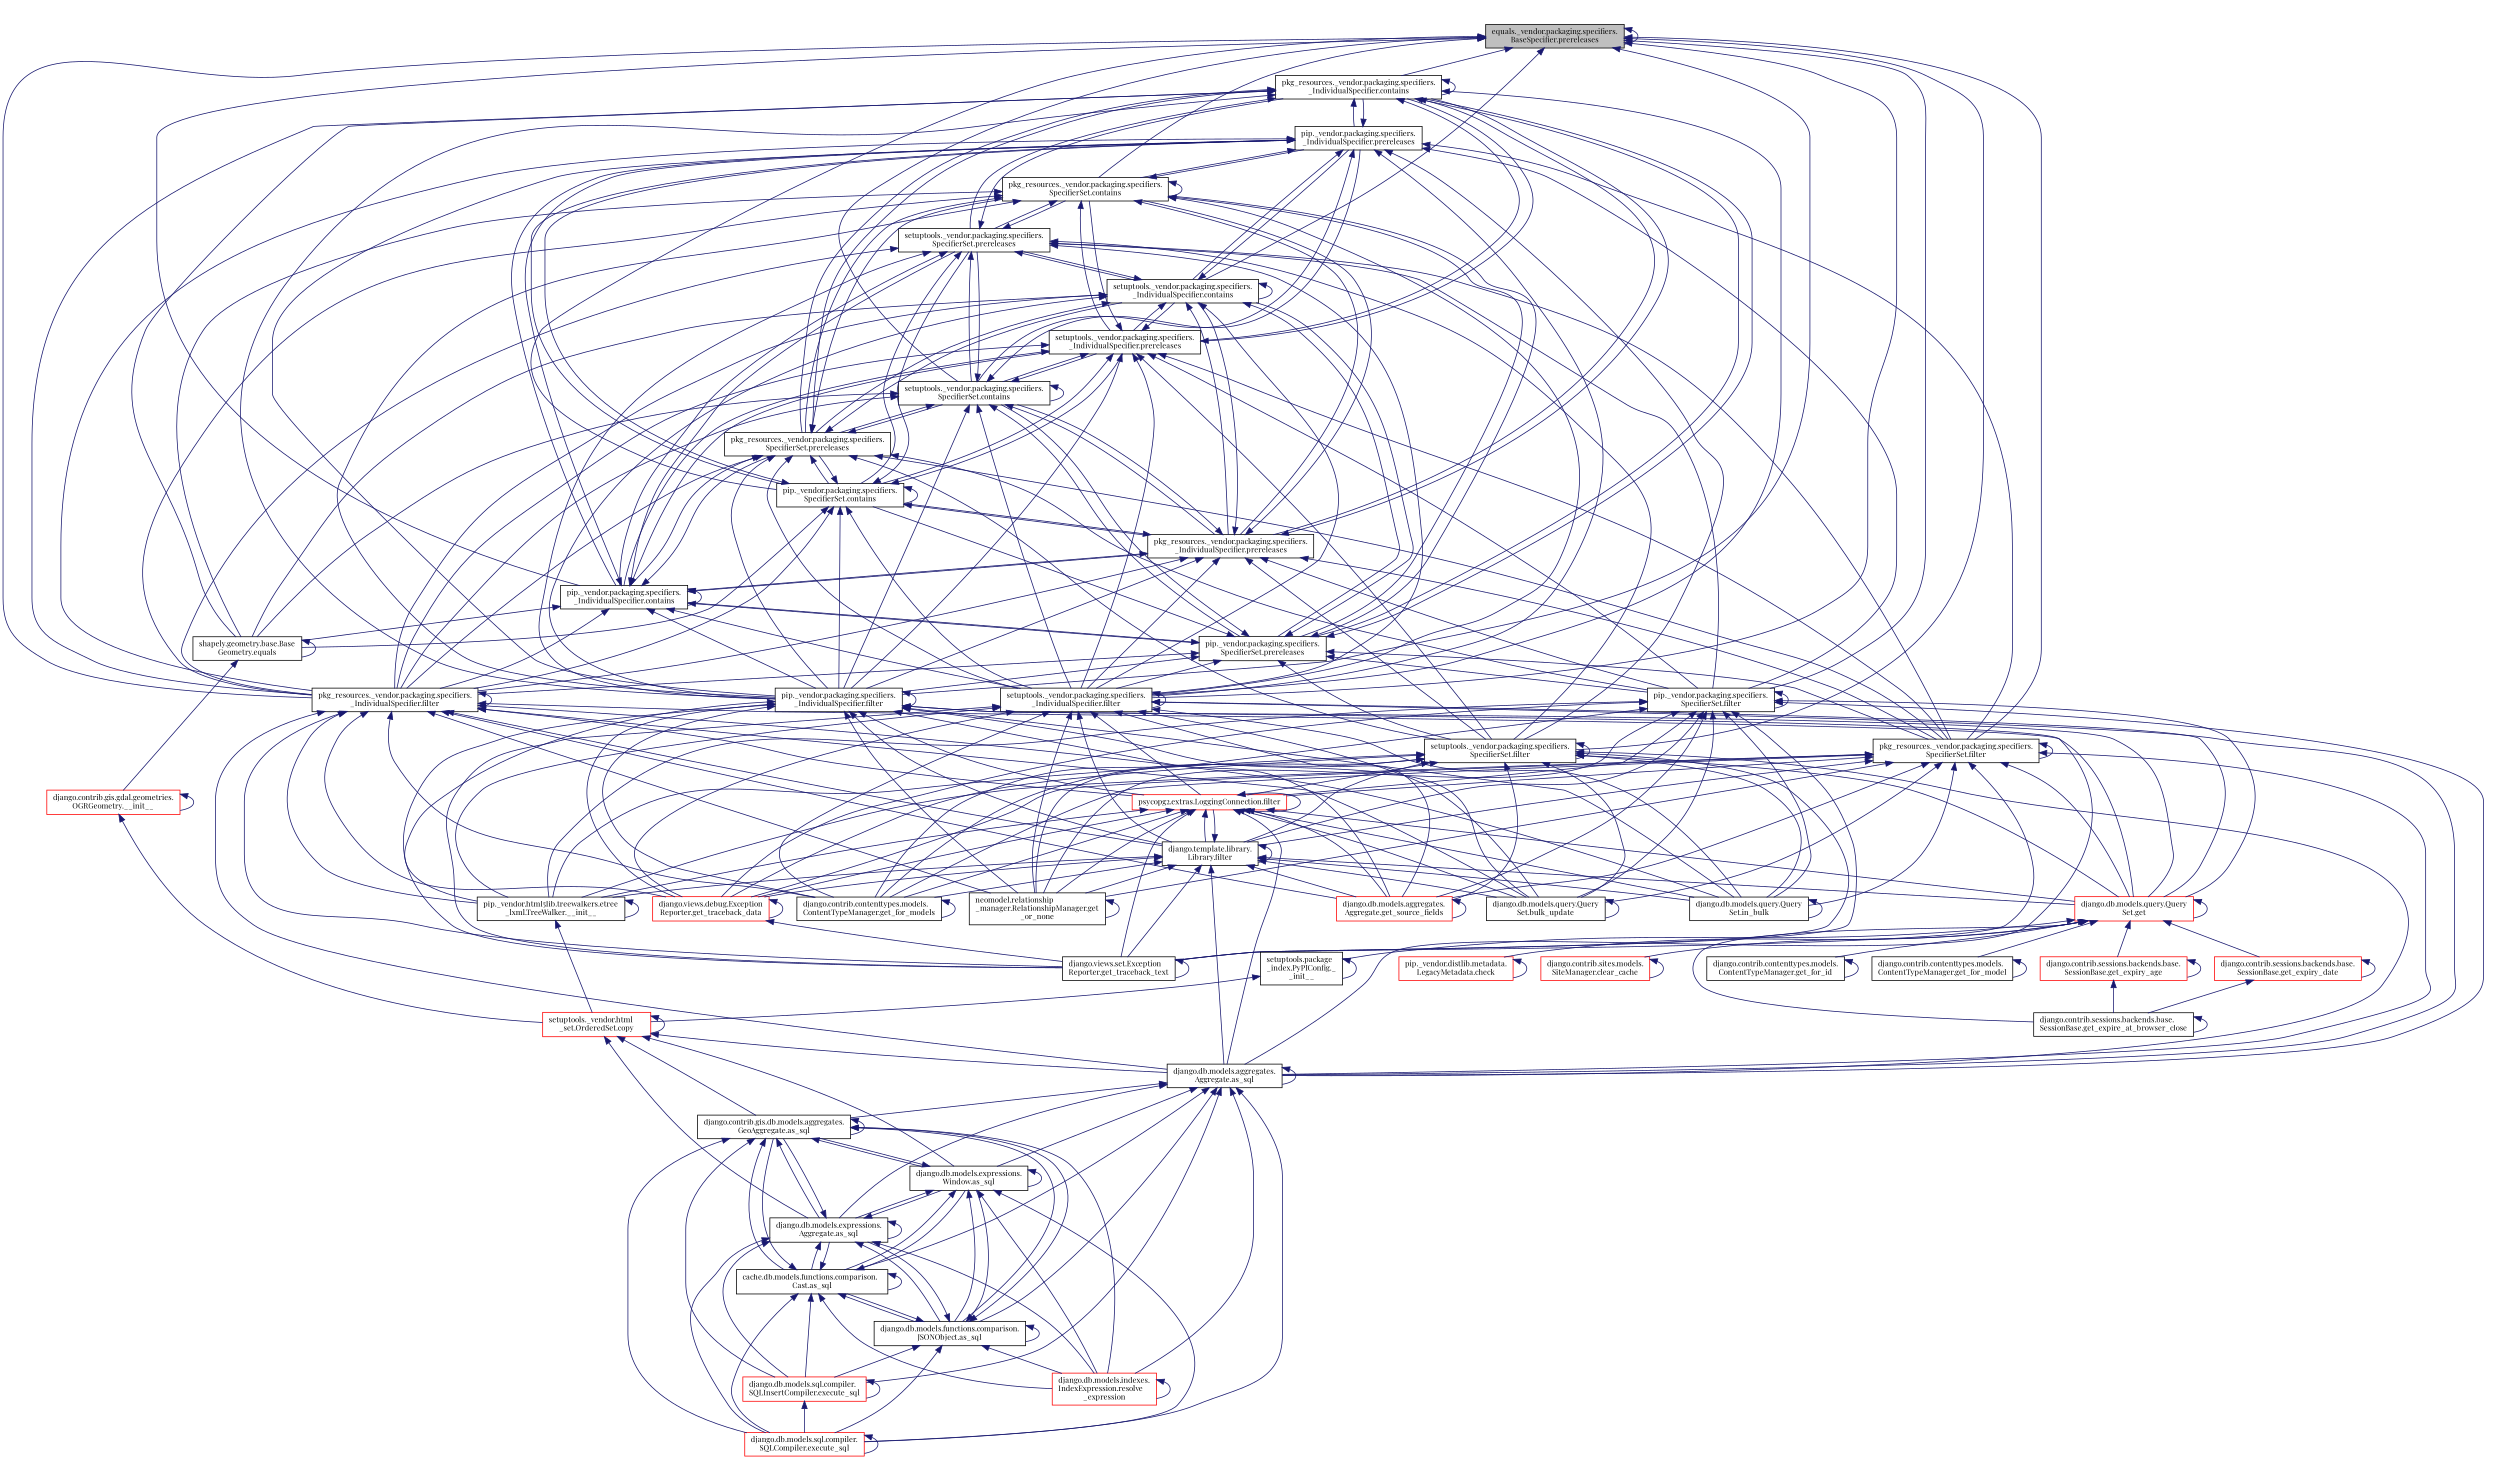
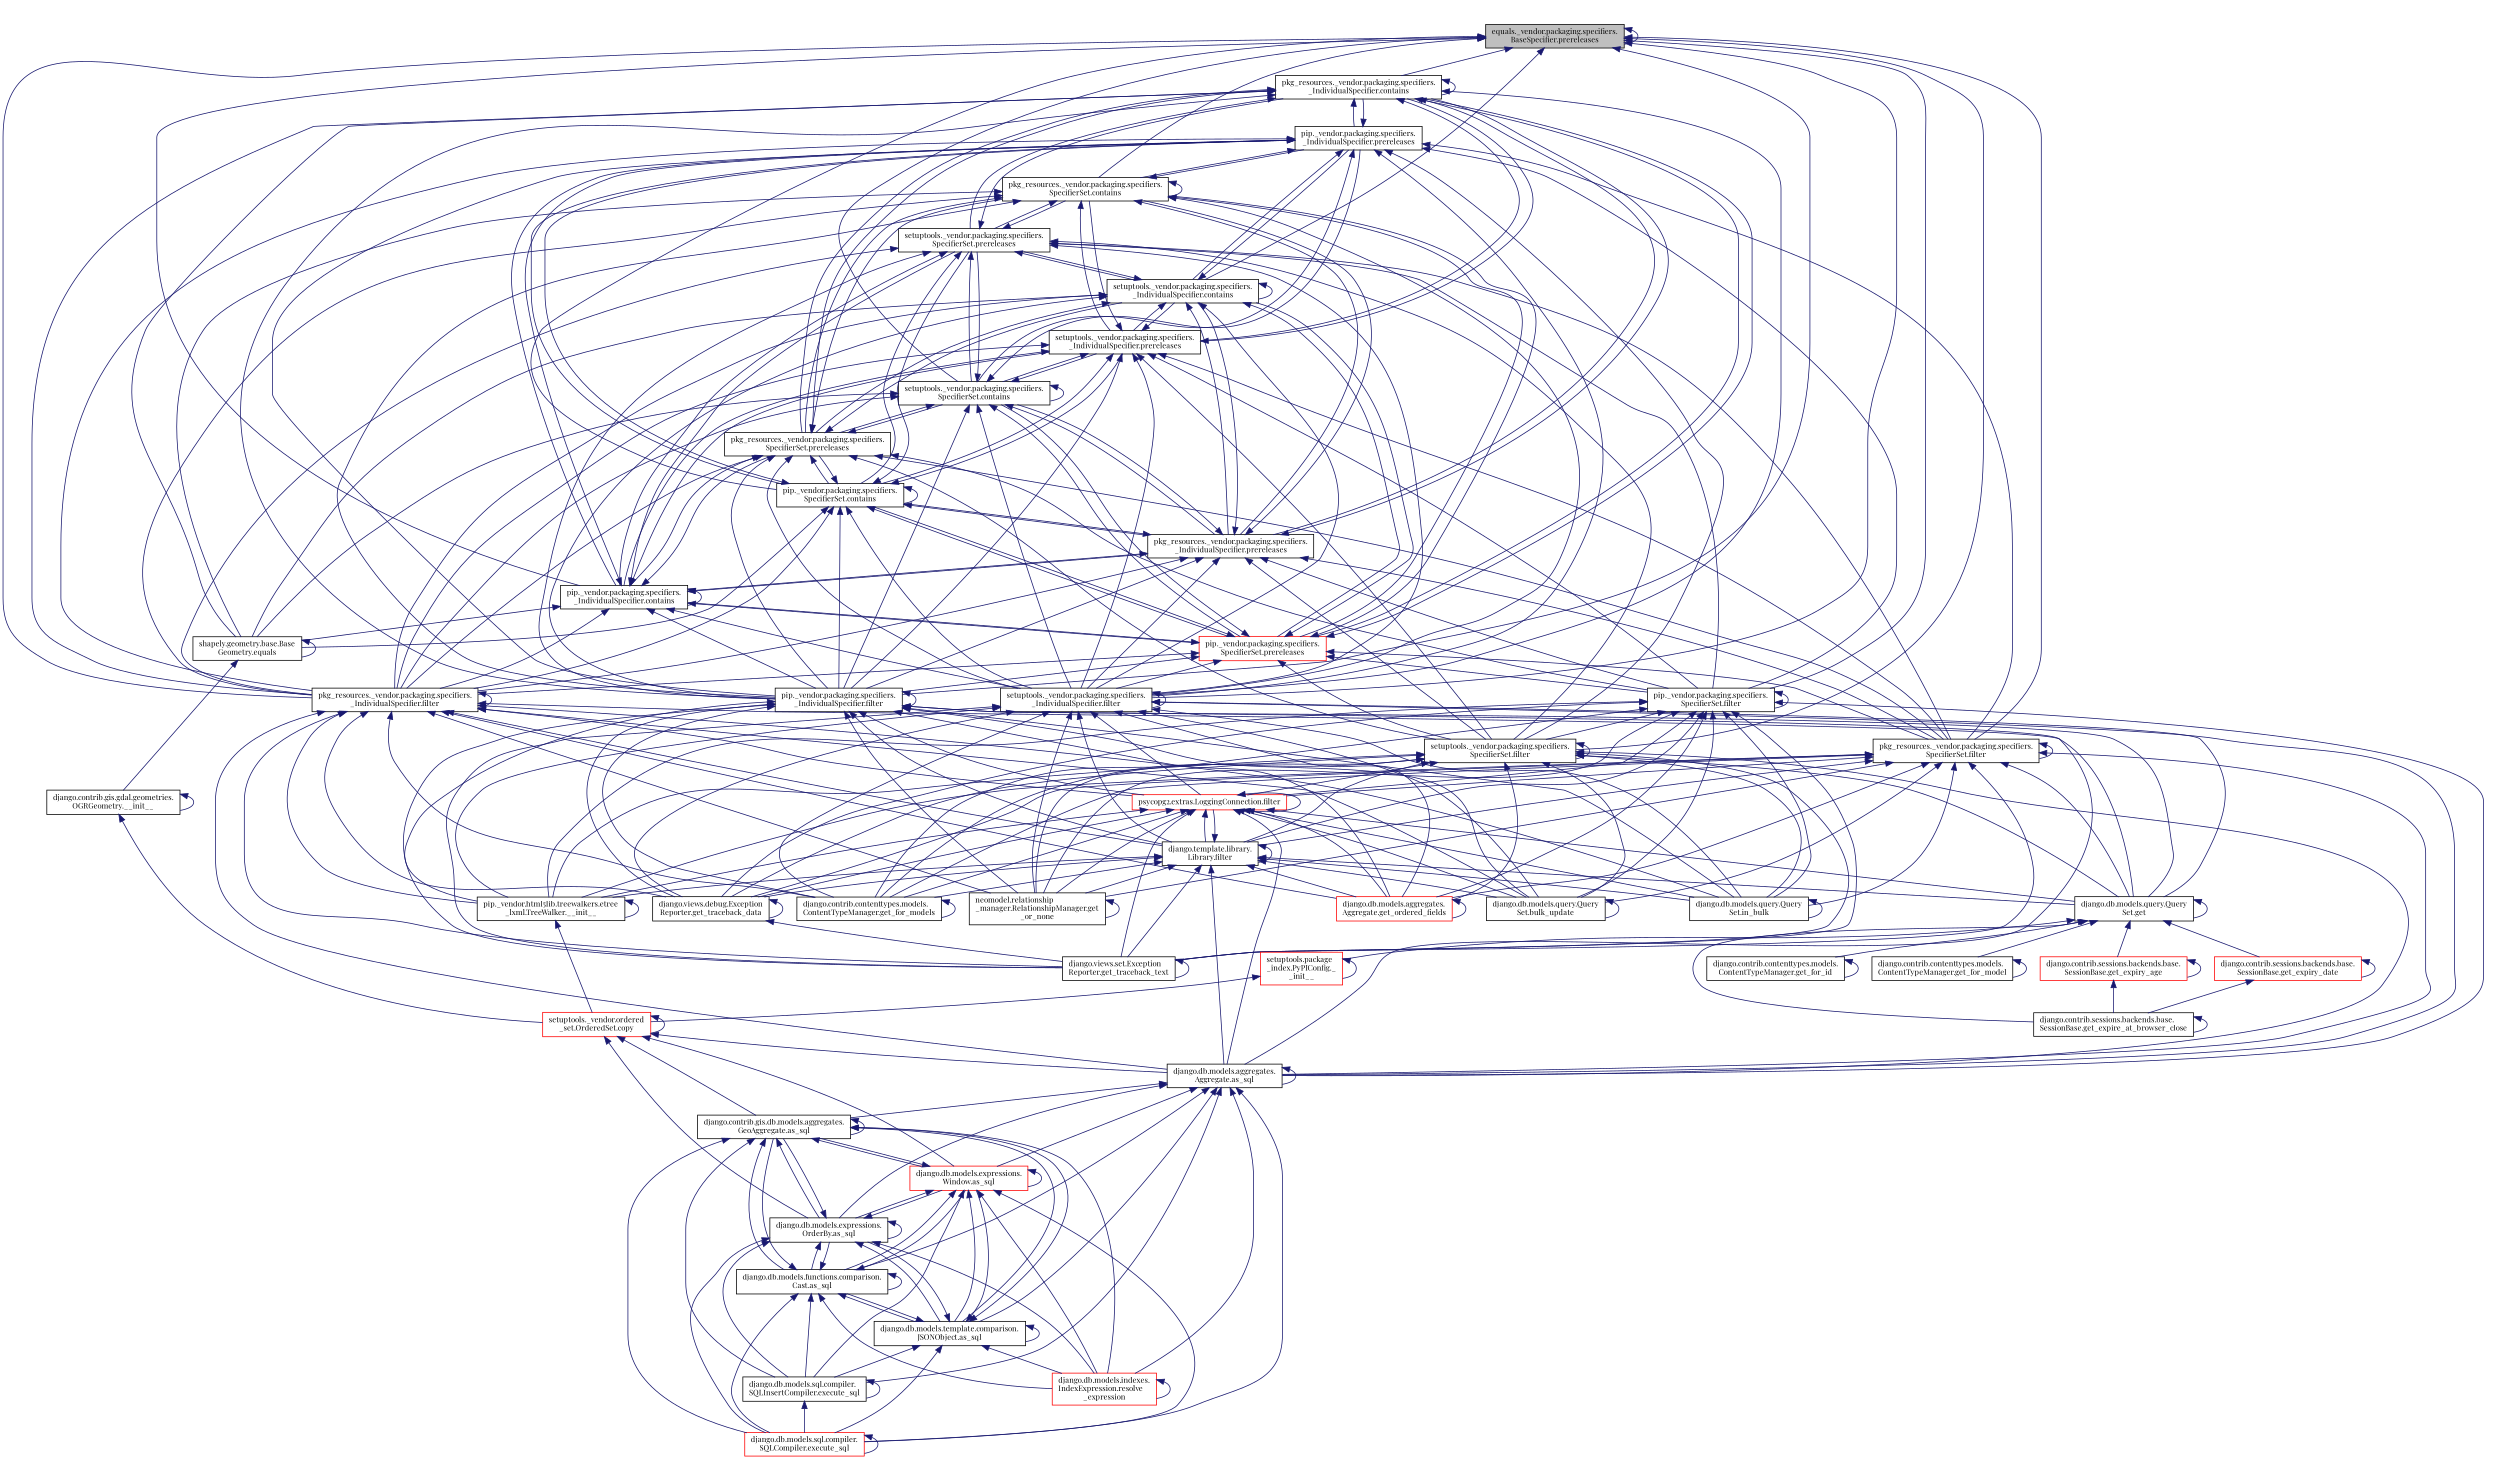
none -> (1052, 574)
(1263, 649) -> (1263, 649)
(2104, 713) -> (1599, 727)
(113, 802) -> (113, 802)
(711, 909) -> (711, 909)
(1394, 909) -> (1394, 909)
(2134, 909) -> (2134, 909)
(1302, 969) -> (1302, 969)
(1456, 969) -> none
(1595, 969) -> none
(597, 1025) -> (597, 1025)
(969, 1178) -> (969, 1178)
(829, 1230) -> (829, 1230)
(812, 1282) -> (812, 1282)
none -> (902, 1300)
(950, 1334) -> (950, 1334)
(804, 1389) -> (804, 1389)
